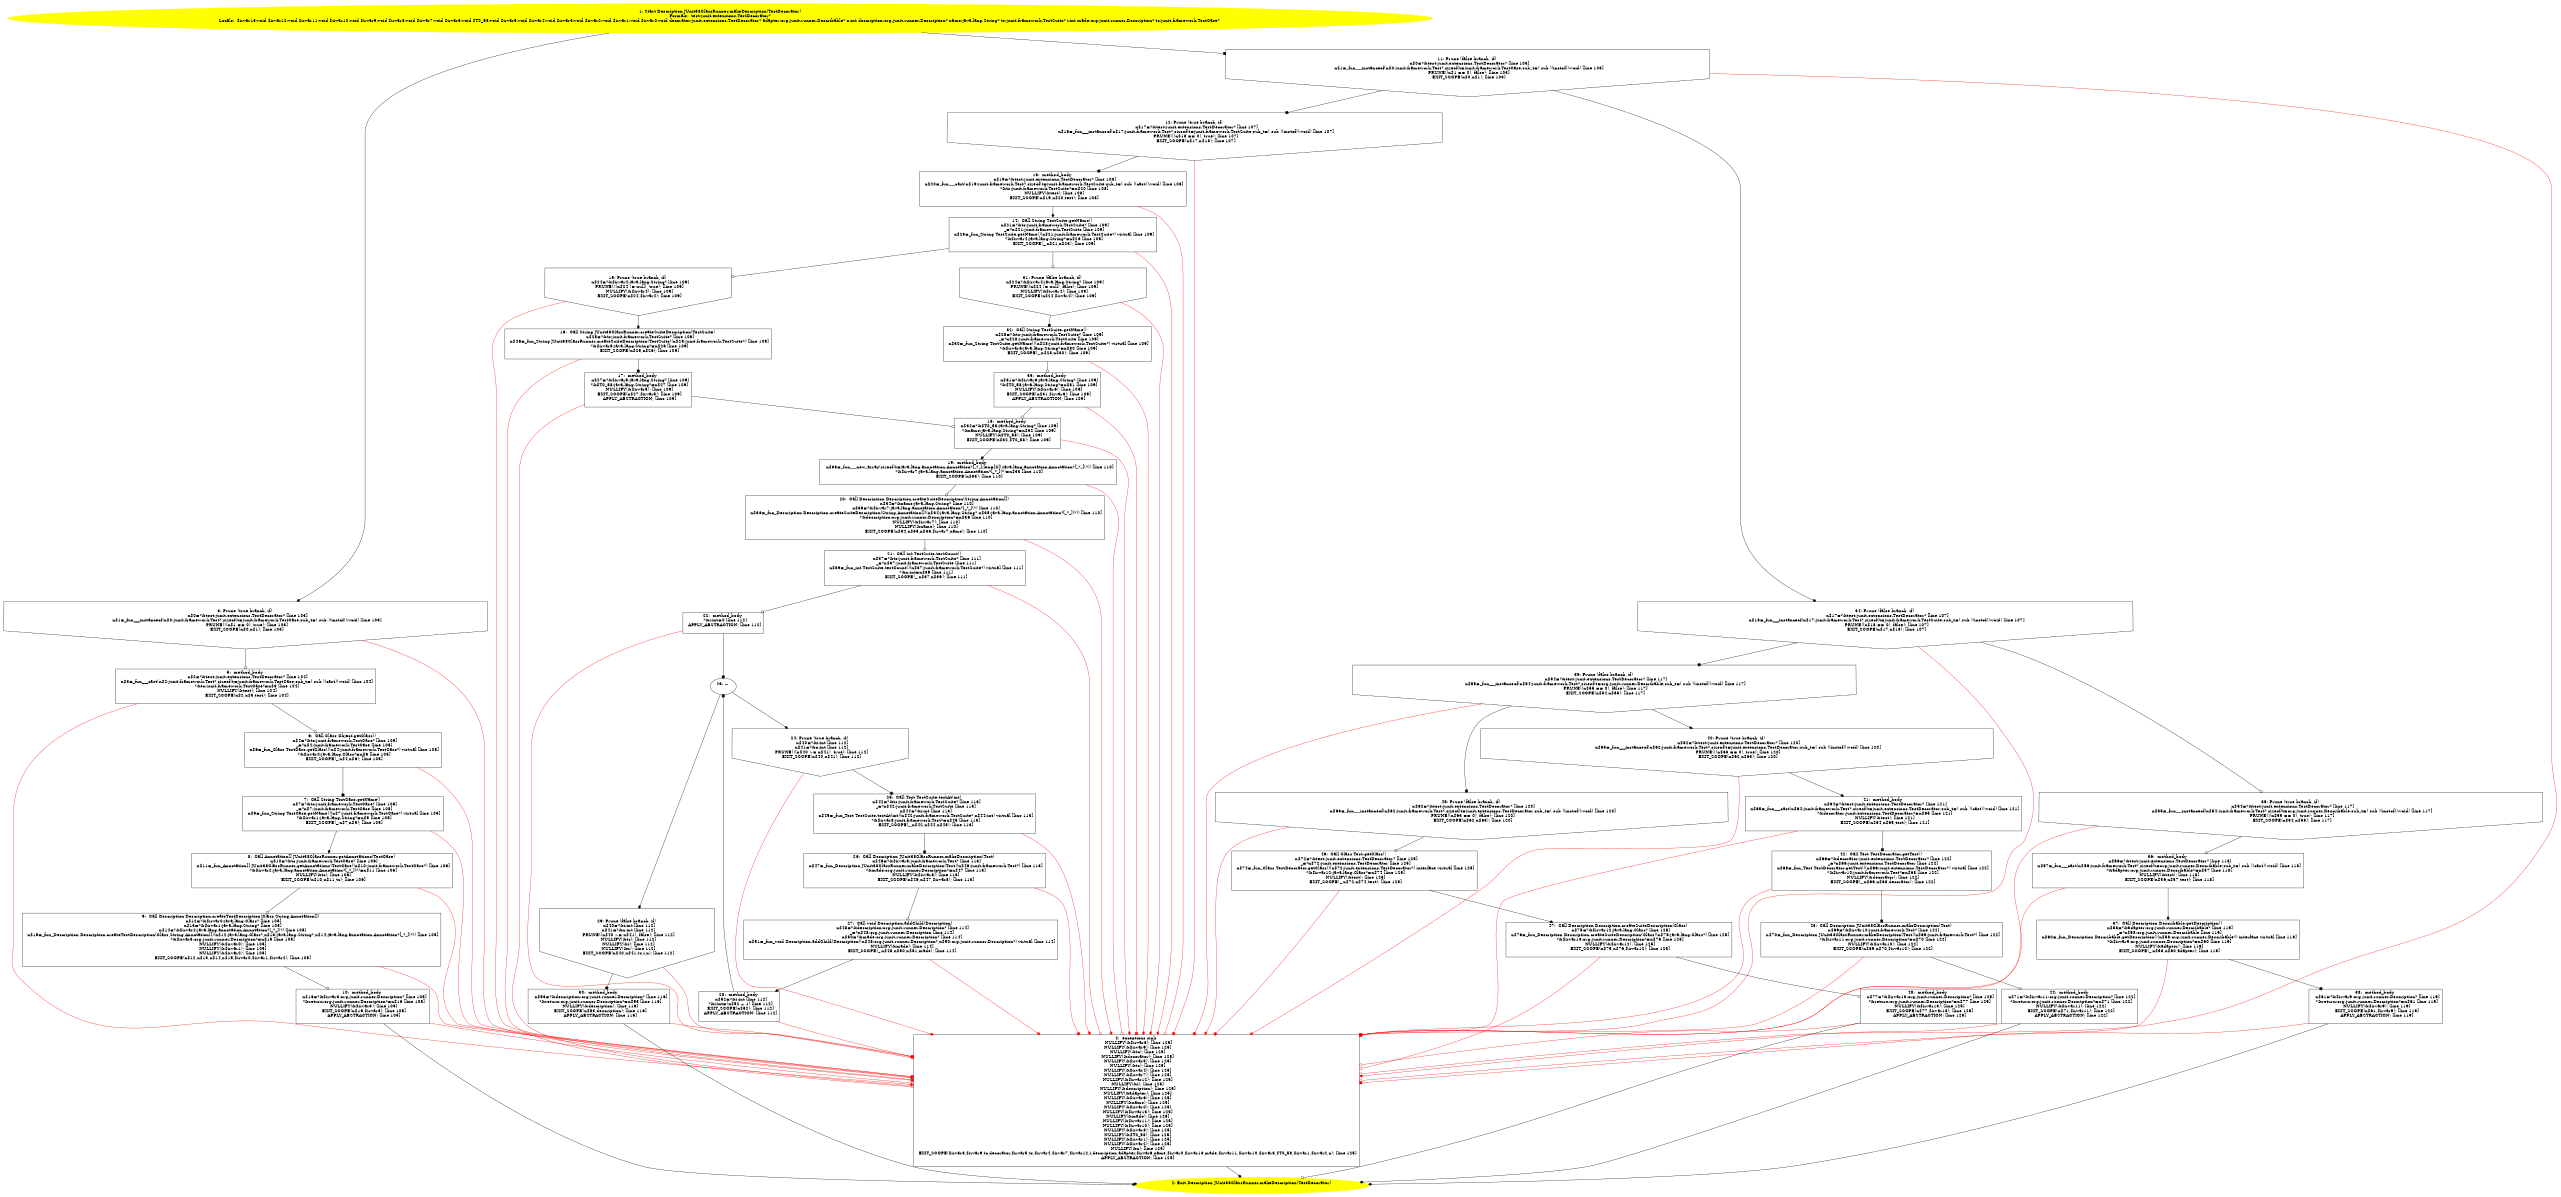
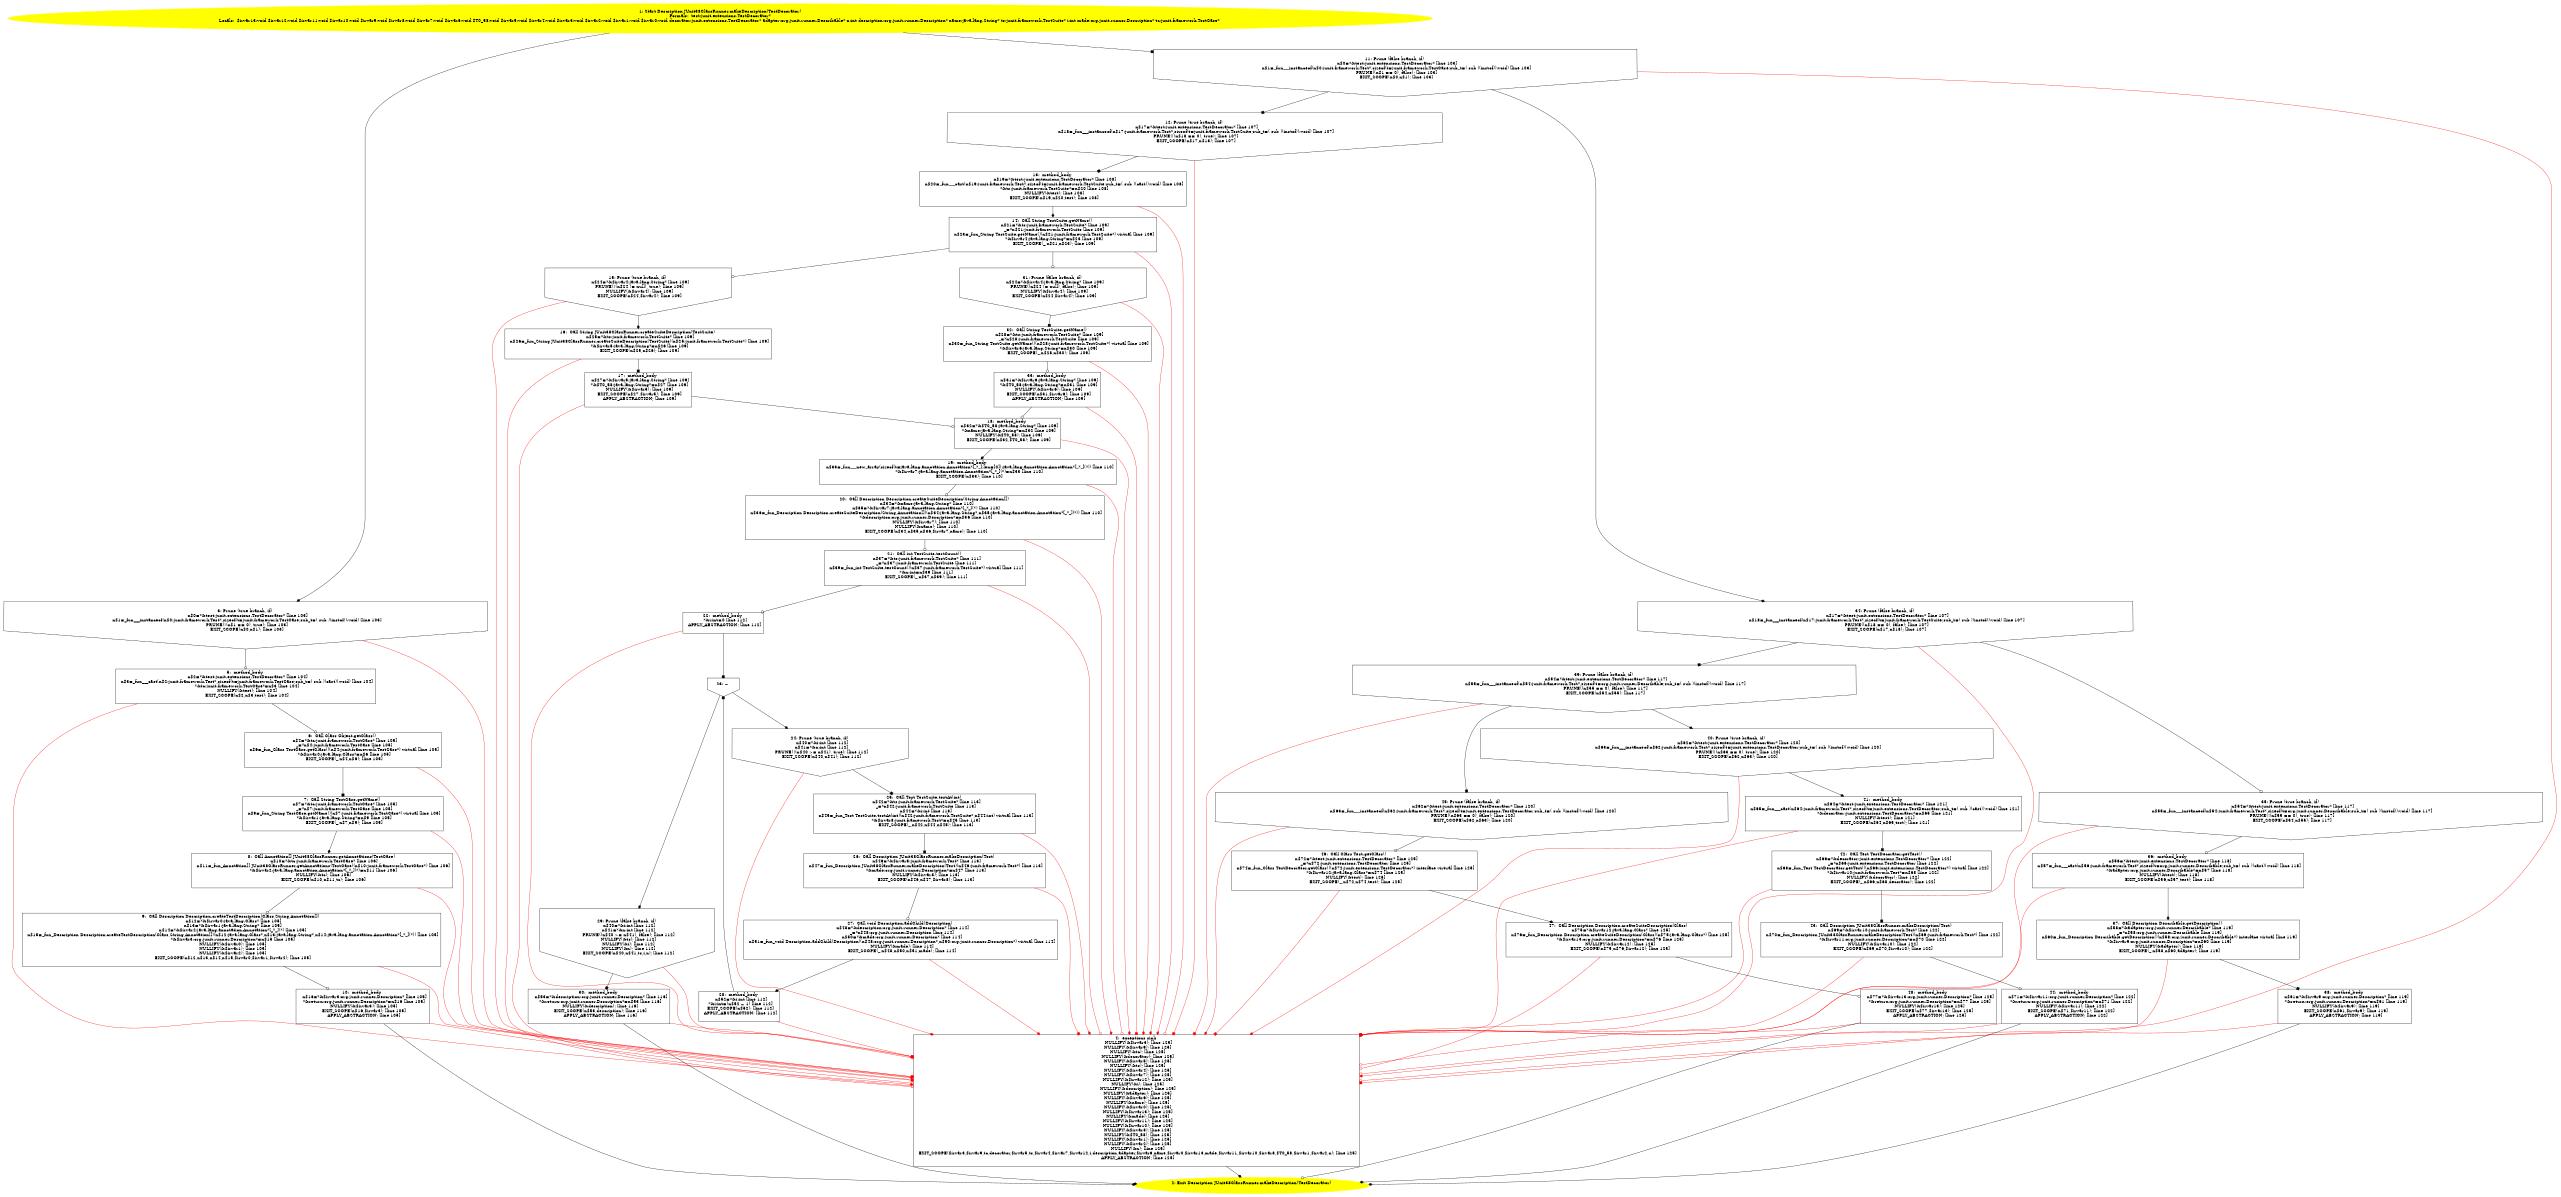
(723, 686) -> (723, 686)
